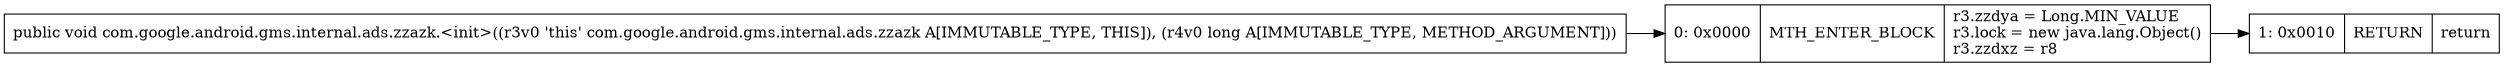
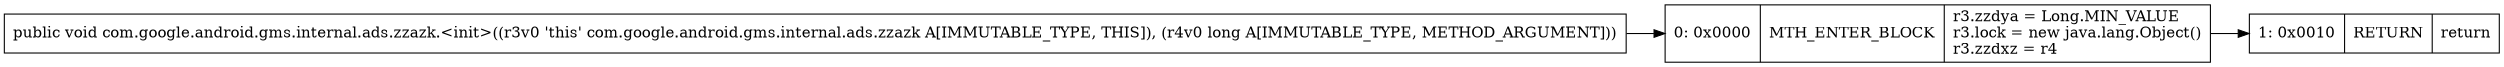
(2005, 49) -> (2005, 49)
